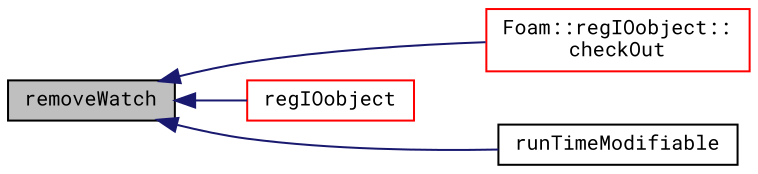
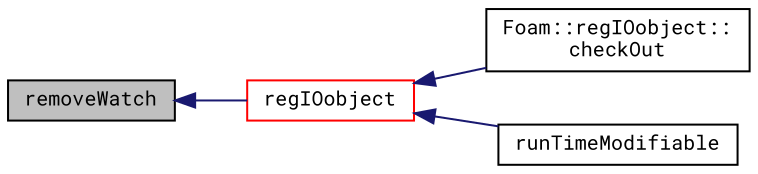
(618, 40) -> (618, 40)
(332, 52) -> (460, 73)
(337, 147) -> (467, 121)
